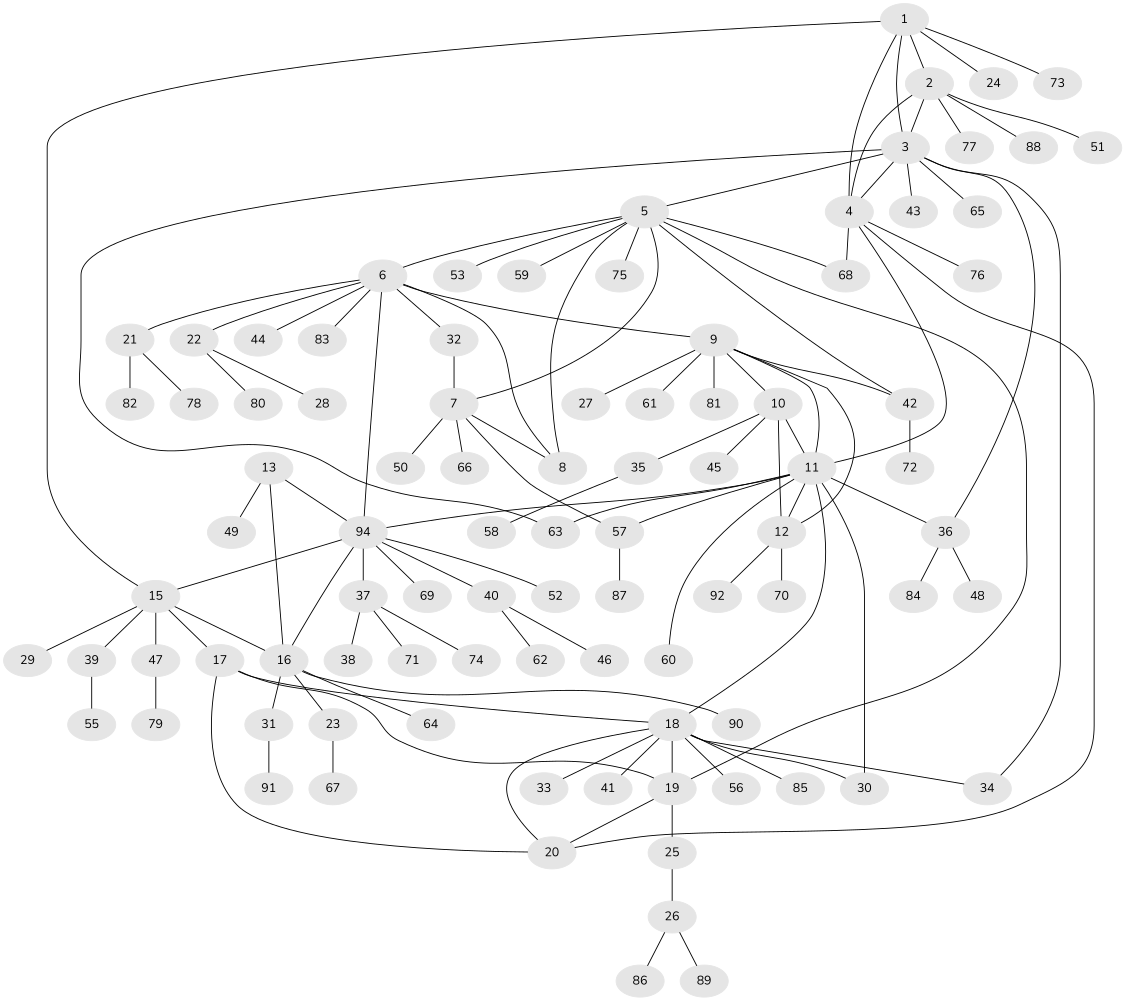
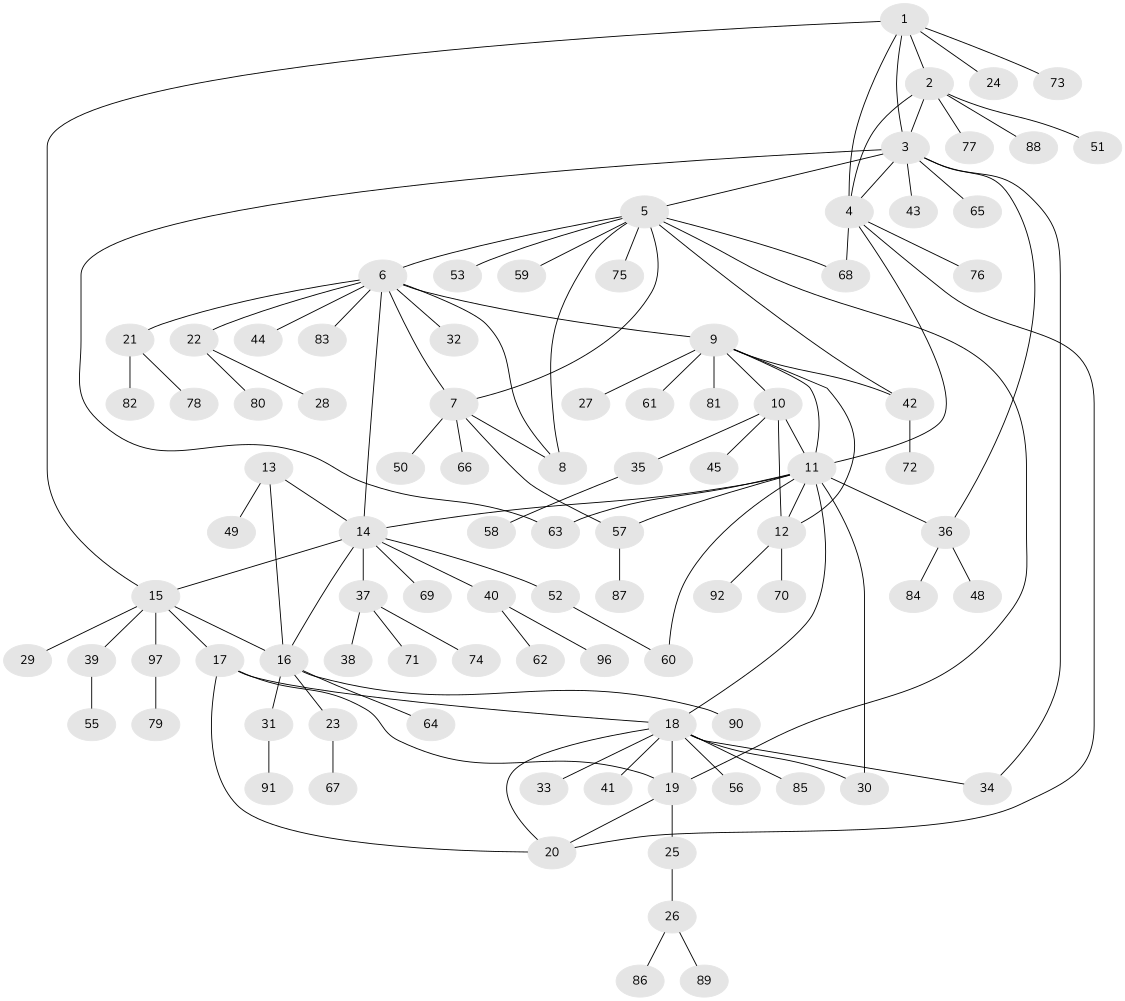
(454, 372) -> (414, 342)
(363, 532) -> (363, 532)
none -> (612, 628)
(156, 661) -> (156, 661)
(604, 661) -> (604, 661)
